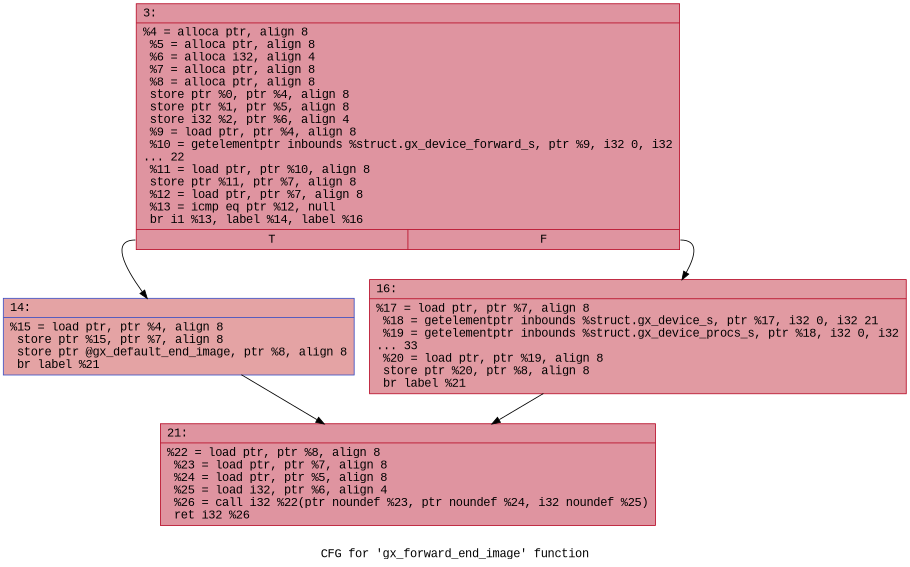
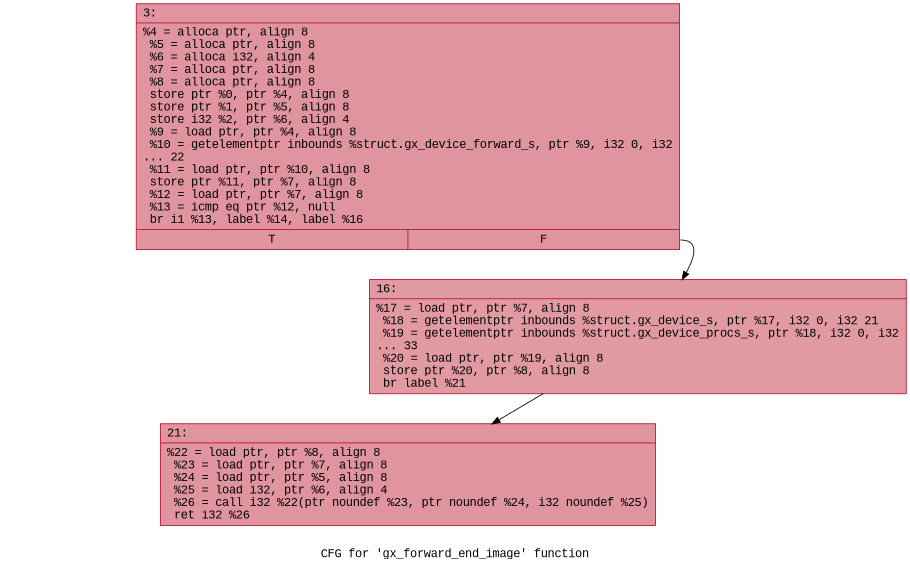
(179, 337) -> none
